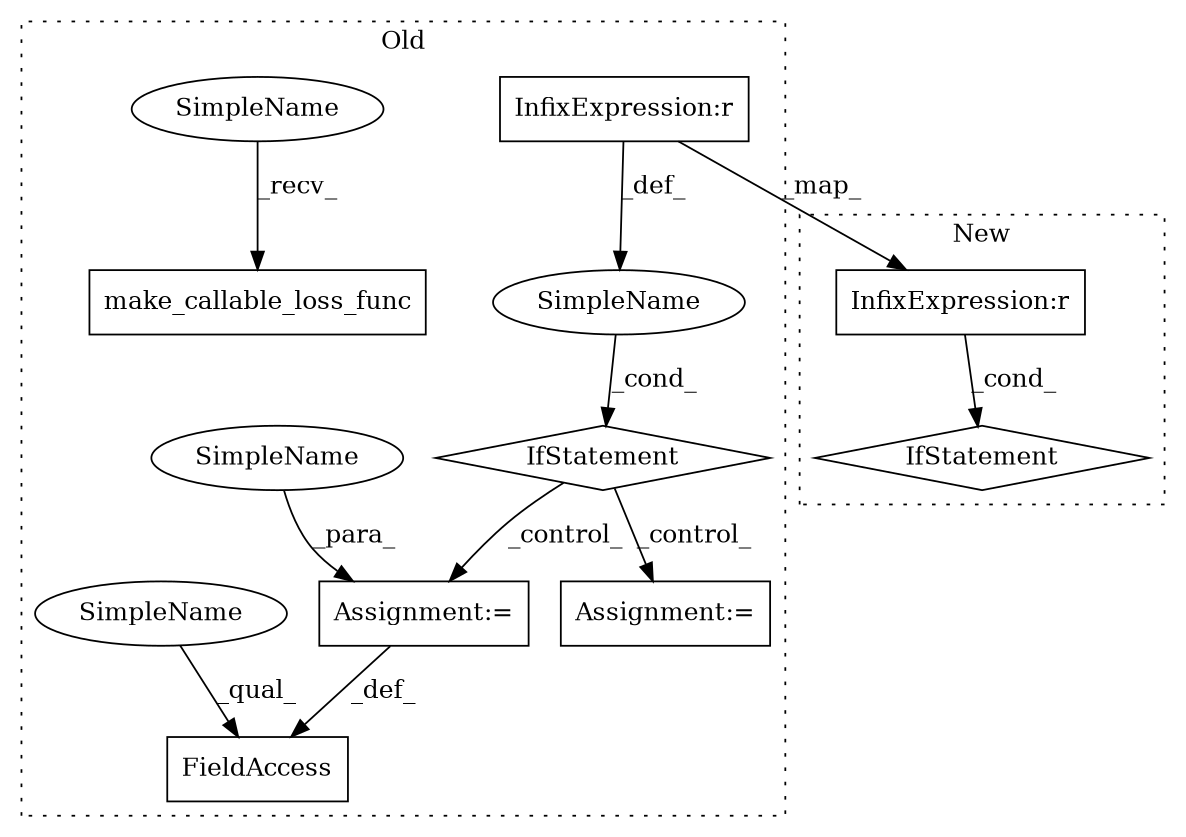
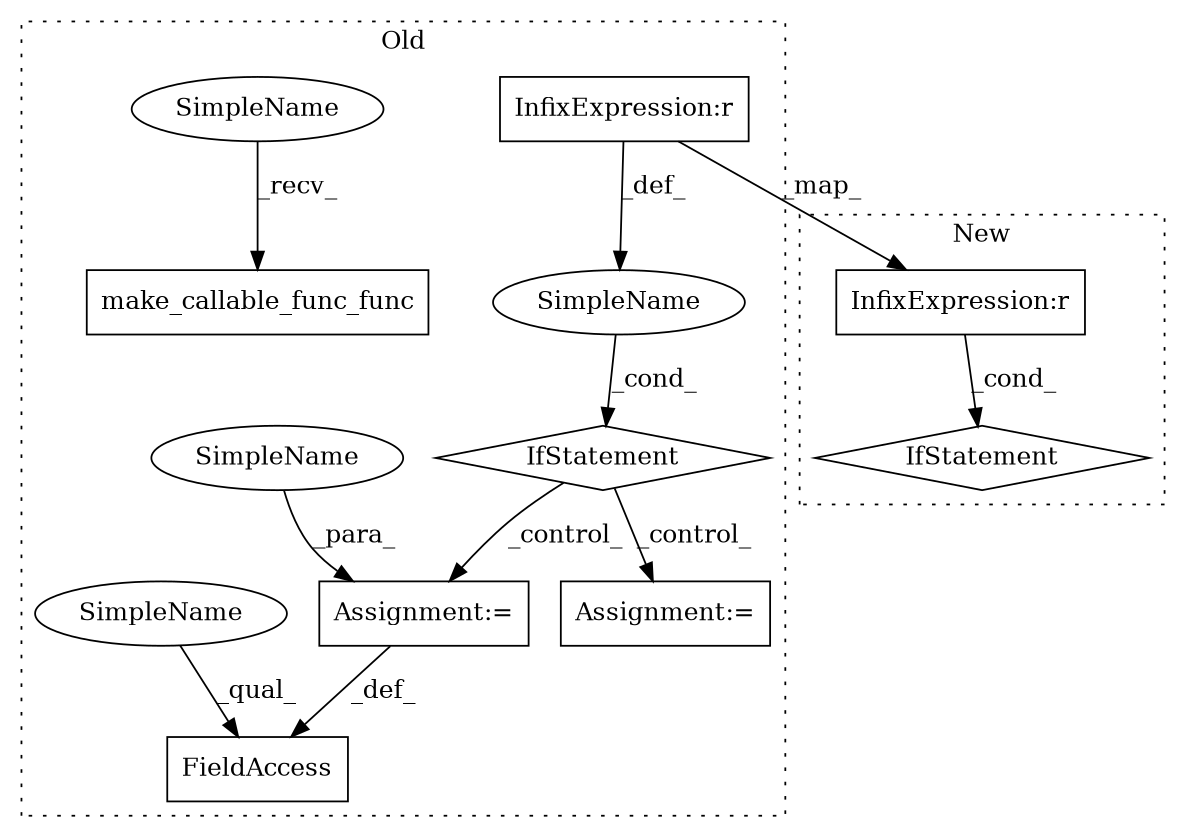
(258, 302) -> (258, 302)
